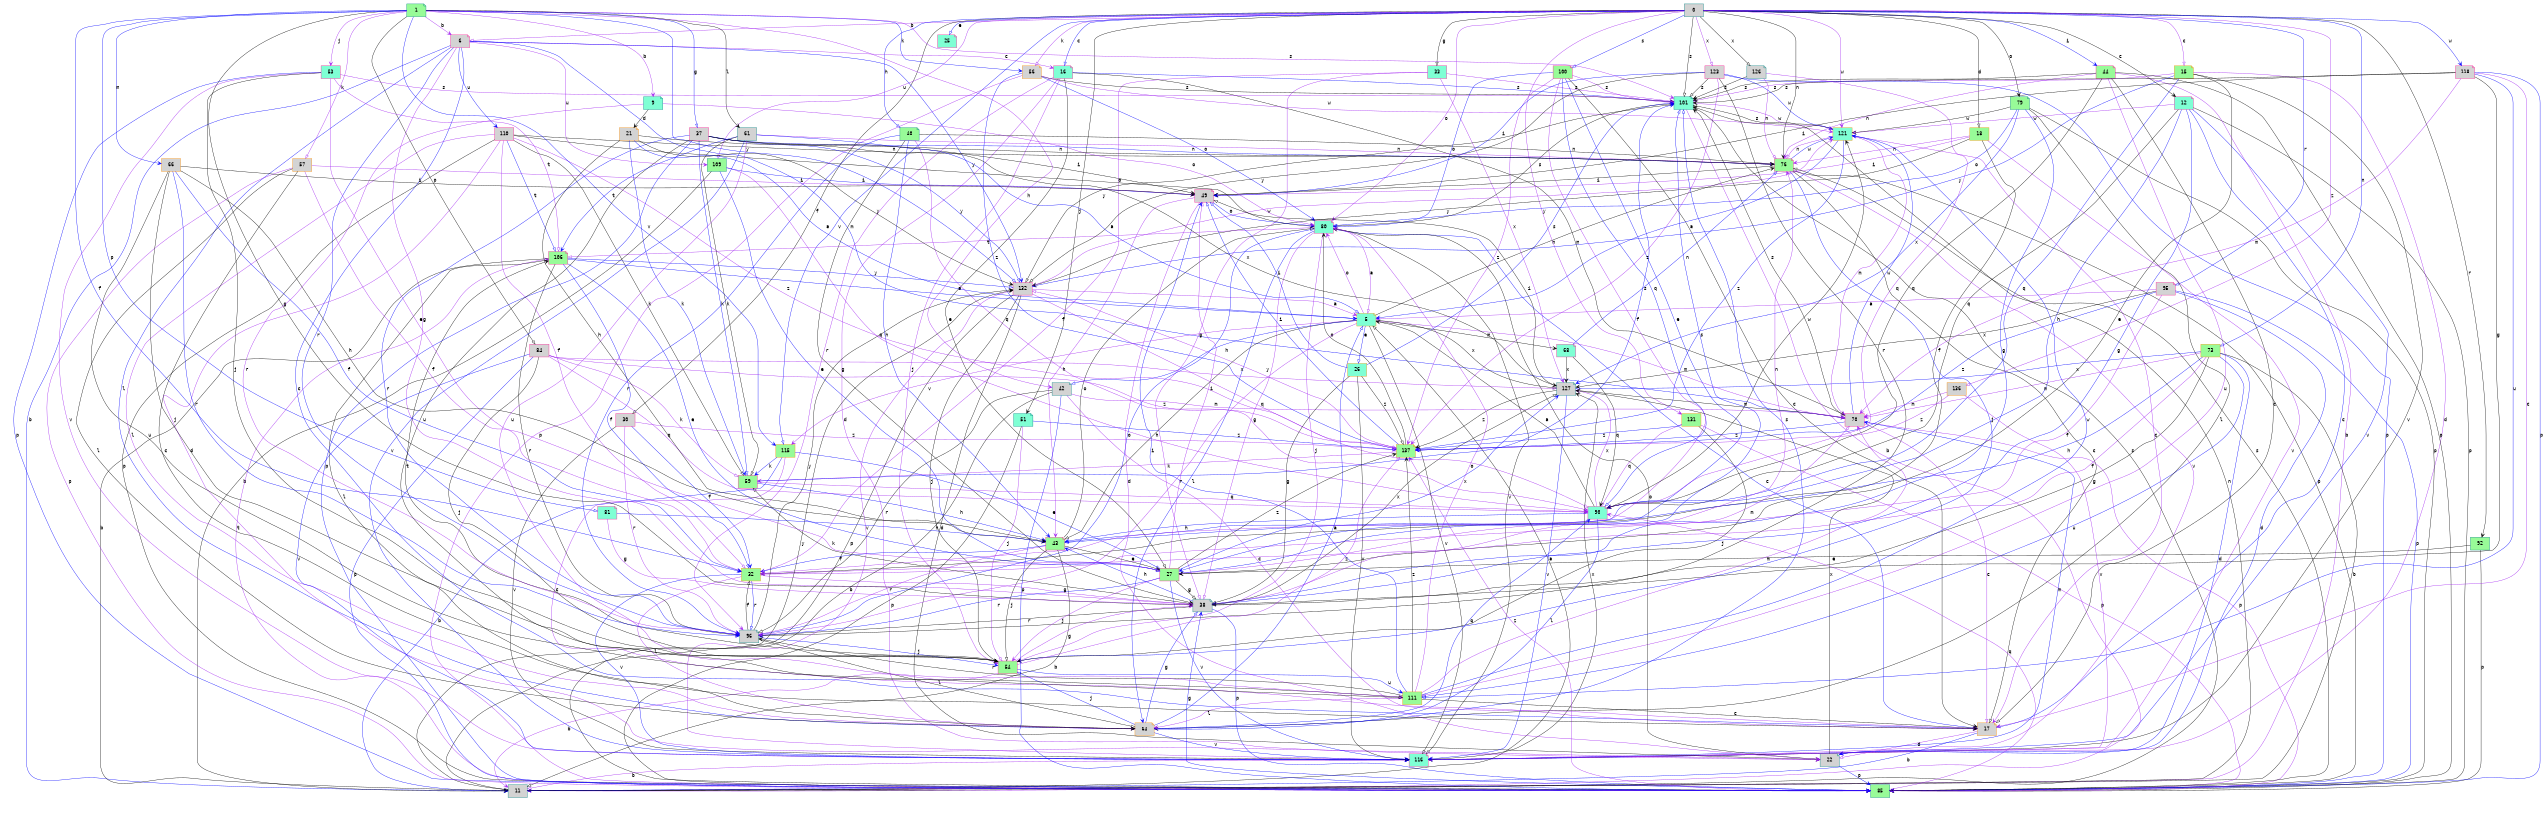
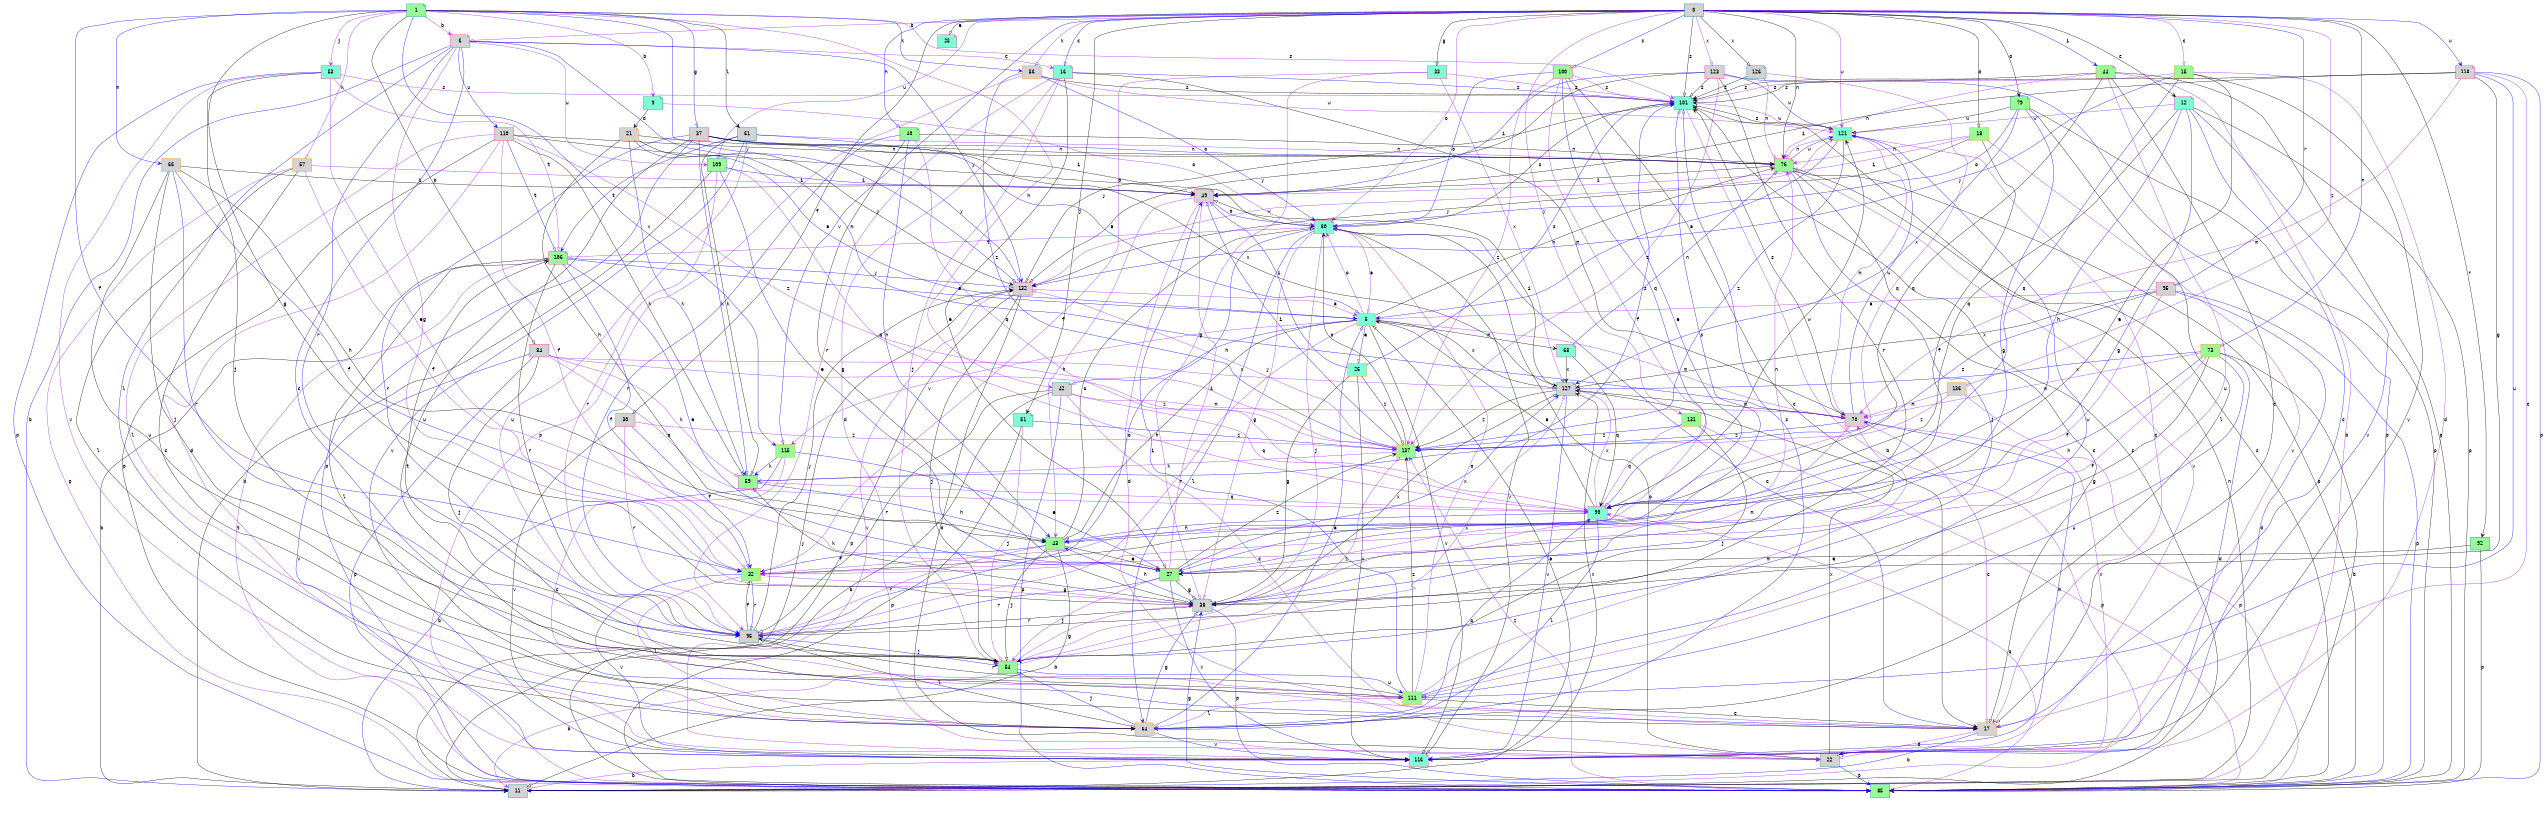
(246, 402) -> (568, 448)
(1260, 406) -> (1295, 462)
(607, 513) -> none
none -> (1323, 606)
